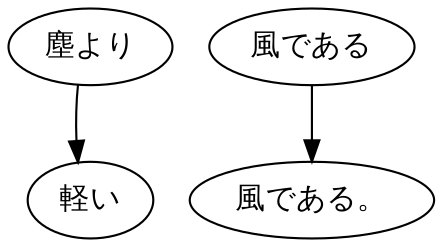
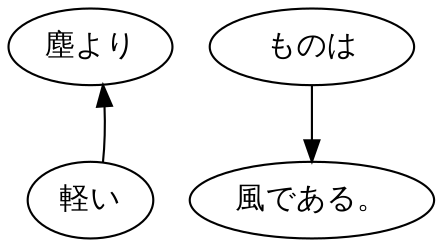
(312, 47) -> (312, 47)
(76, 113) -> (105, 135)
